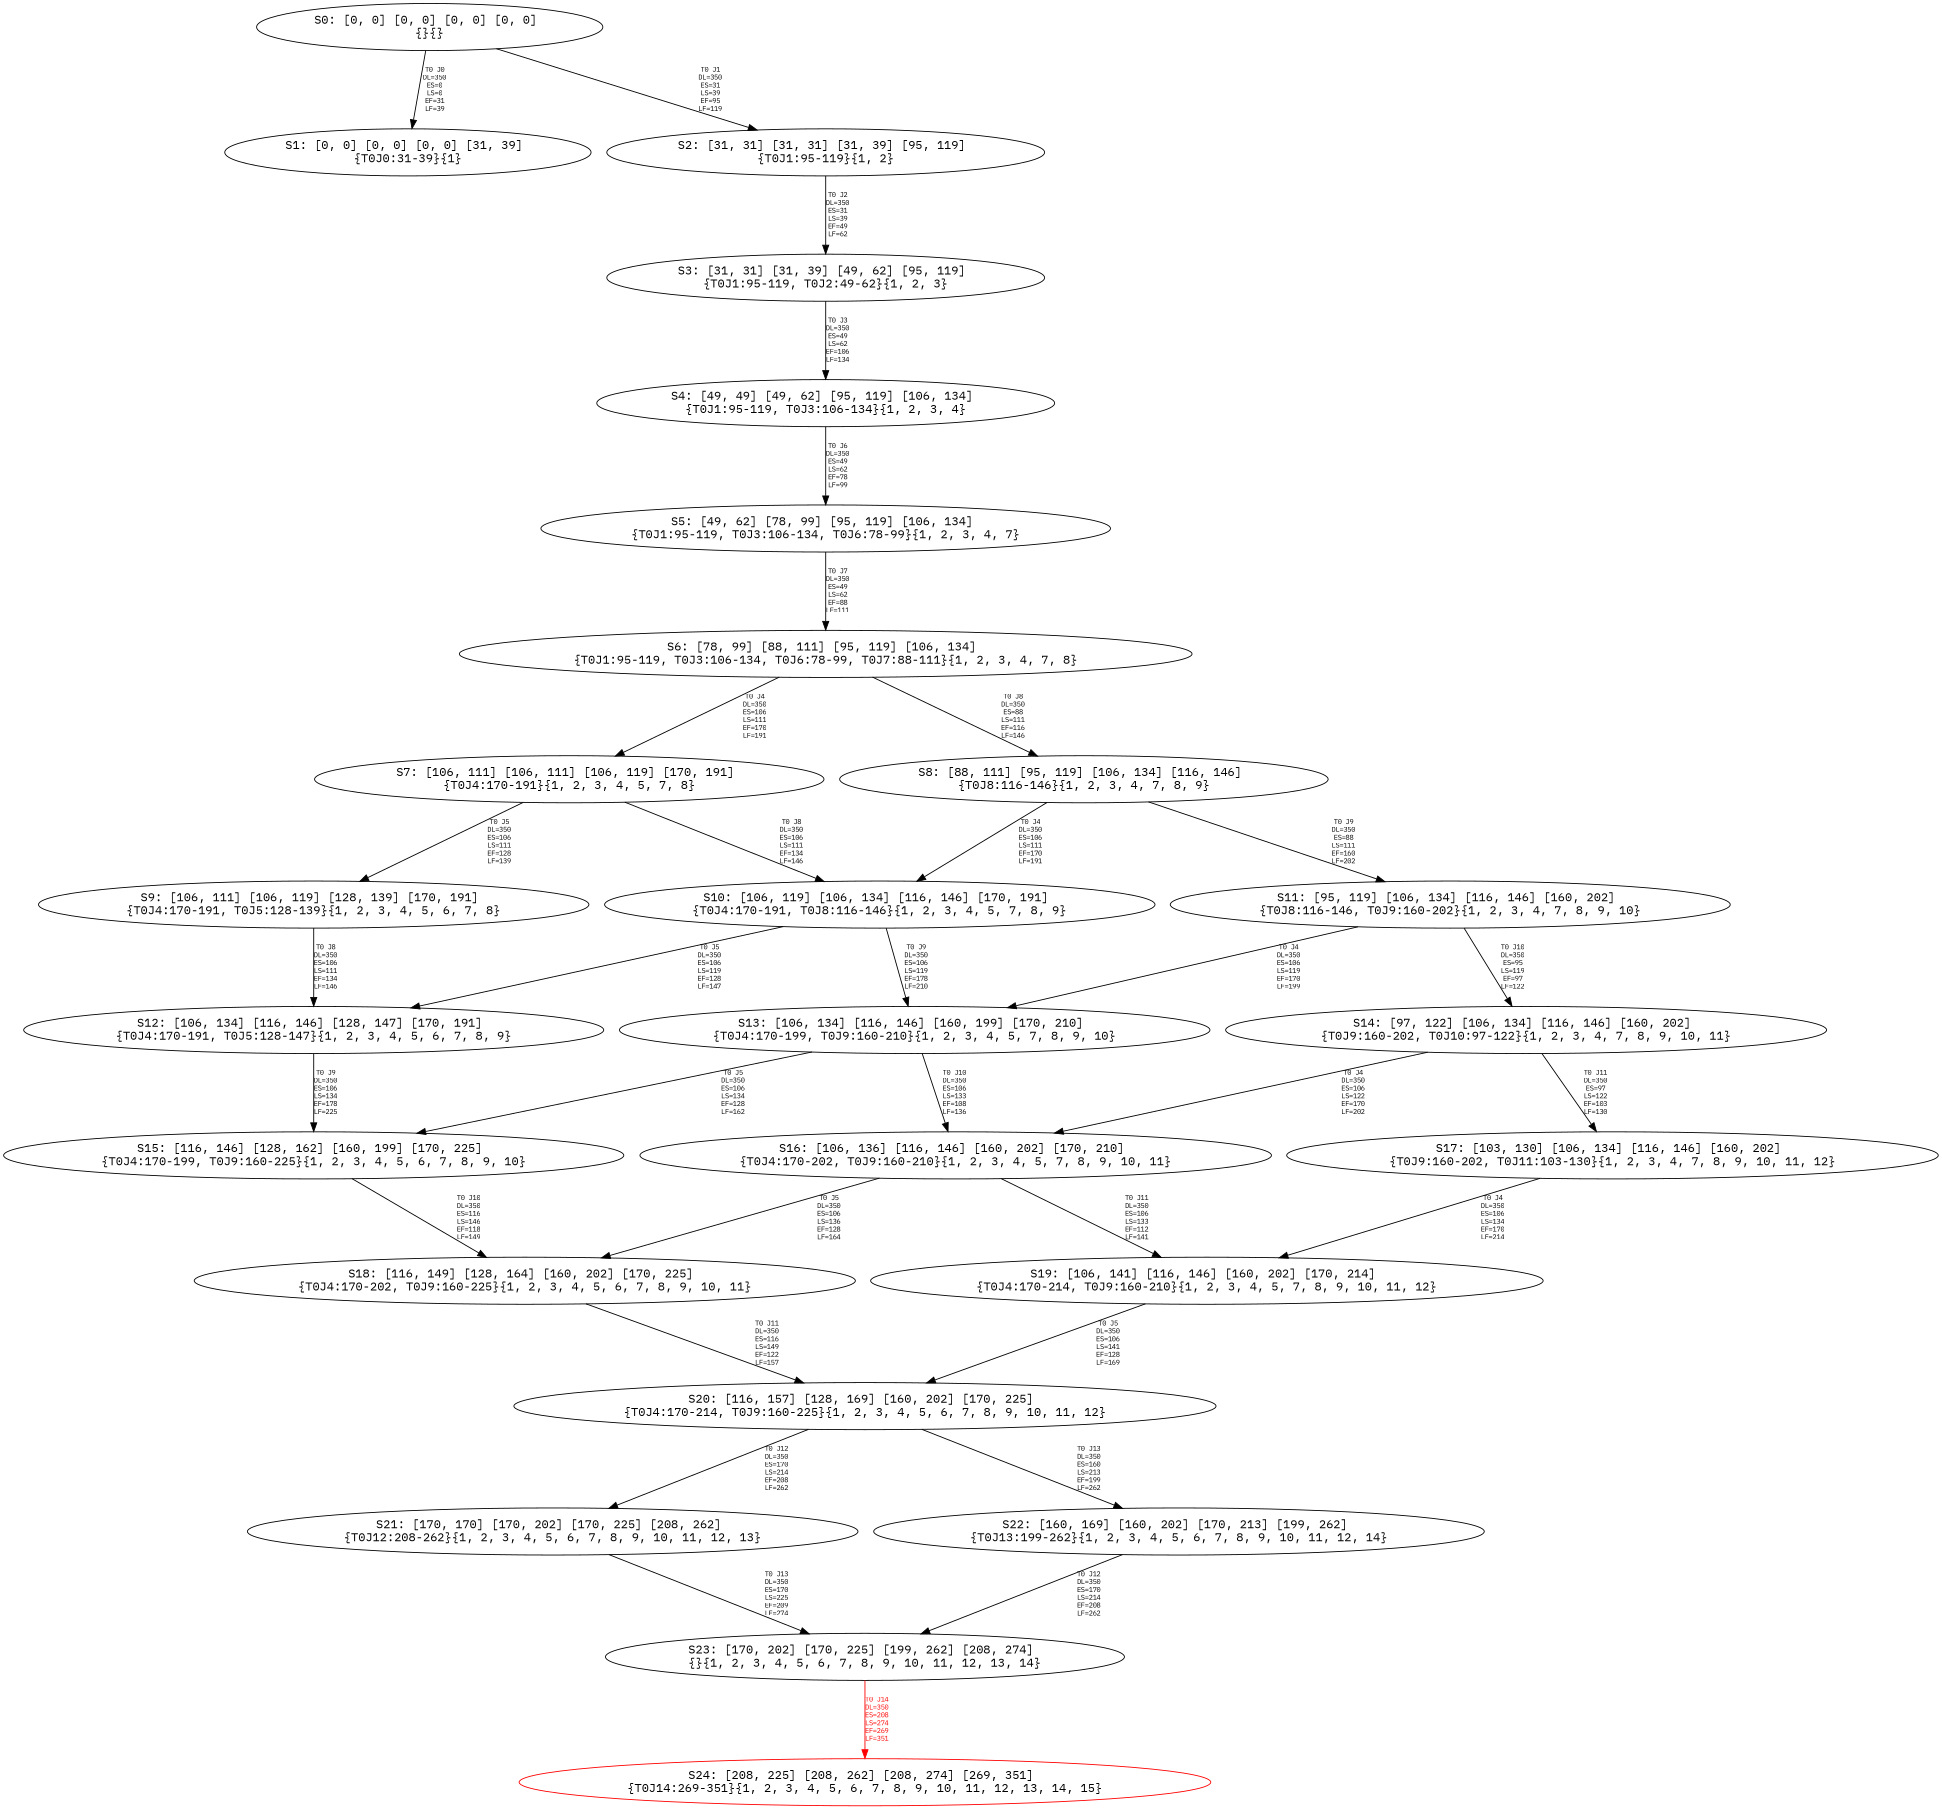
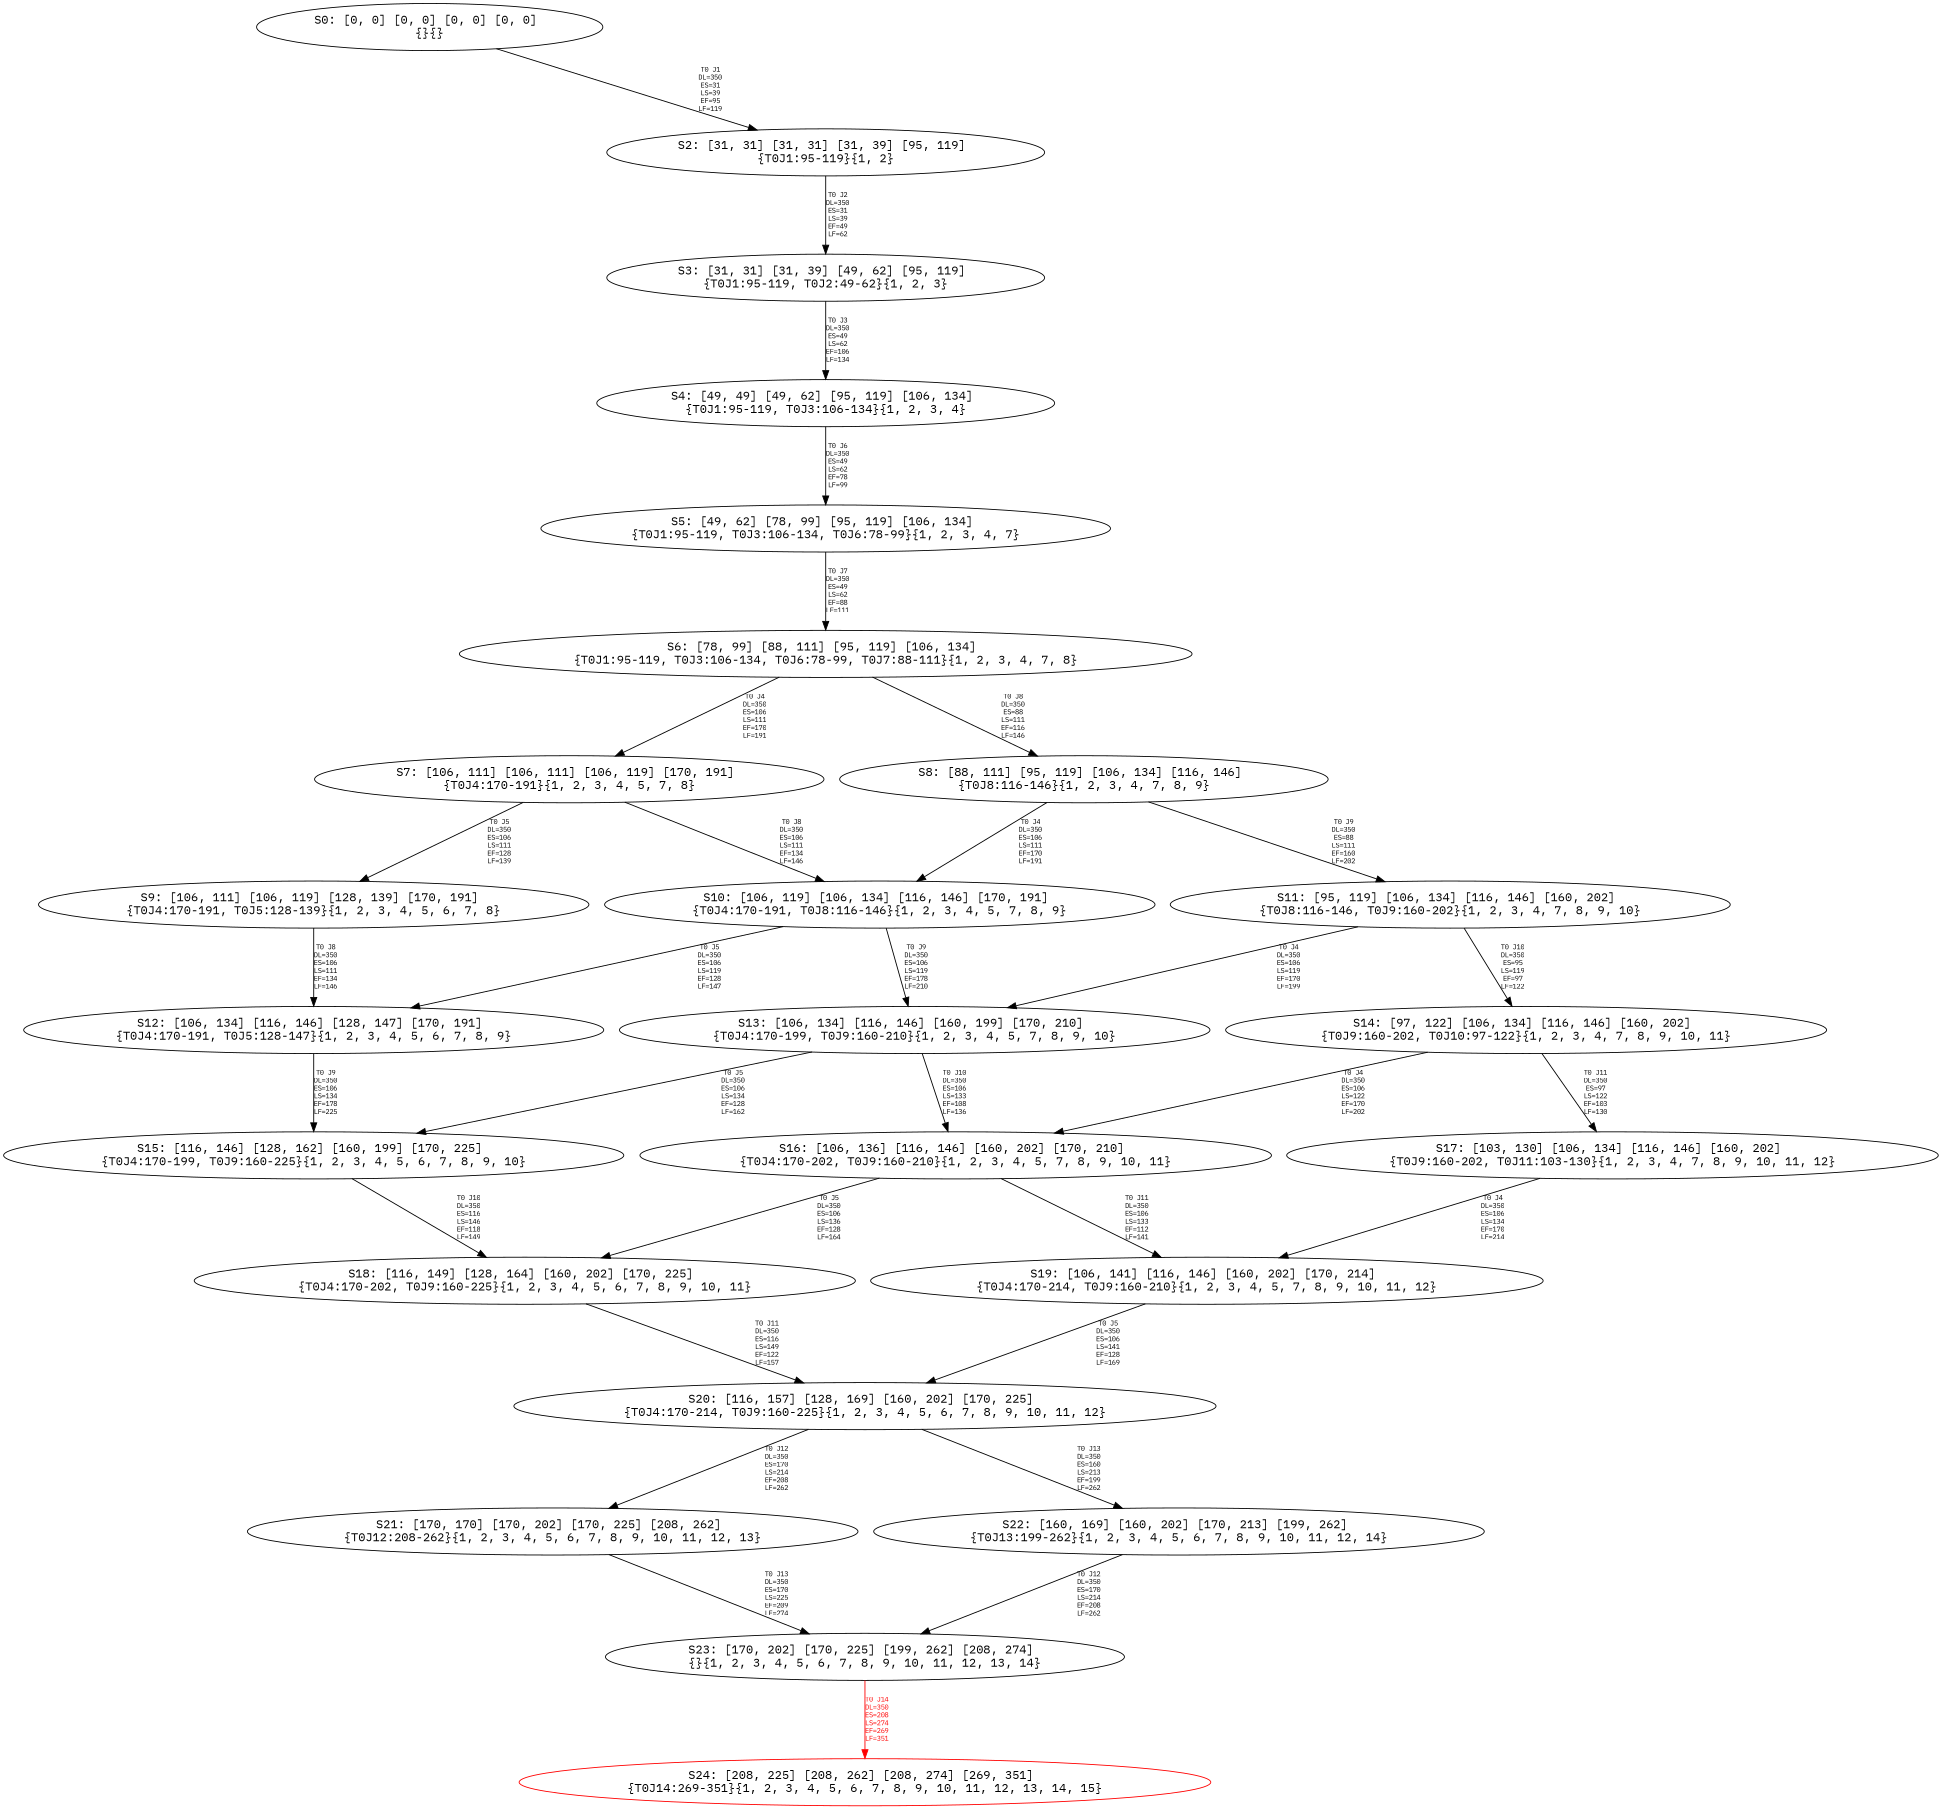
(408, 152) -> none
